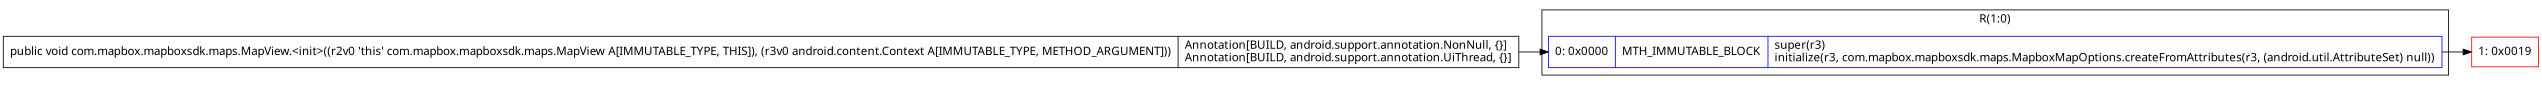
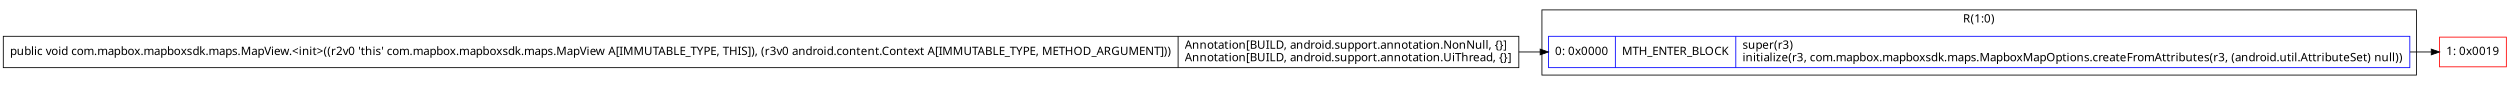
(1692, 52) -> (1676, 52)
